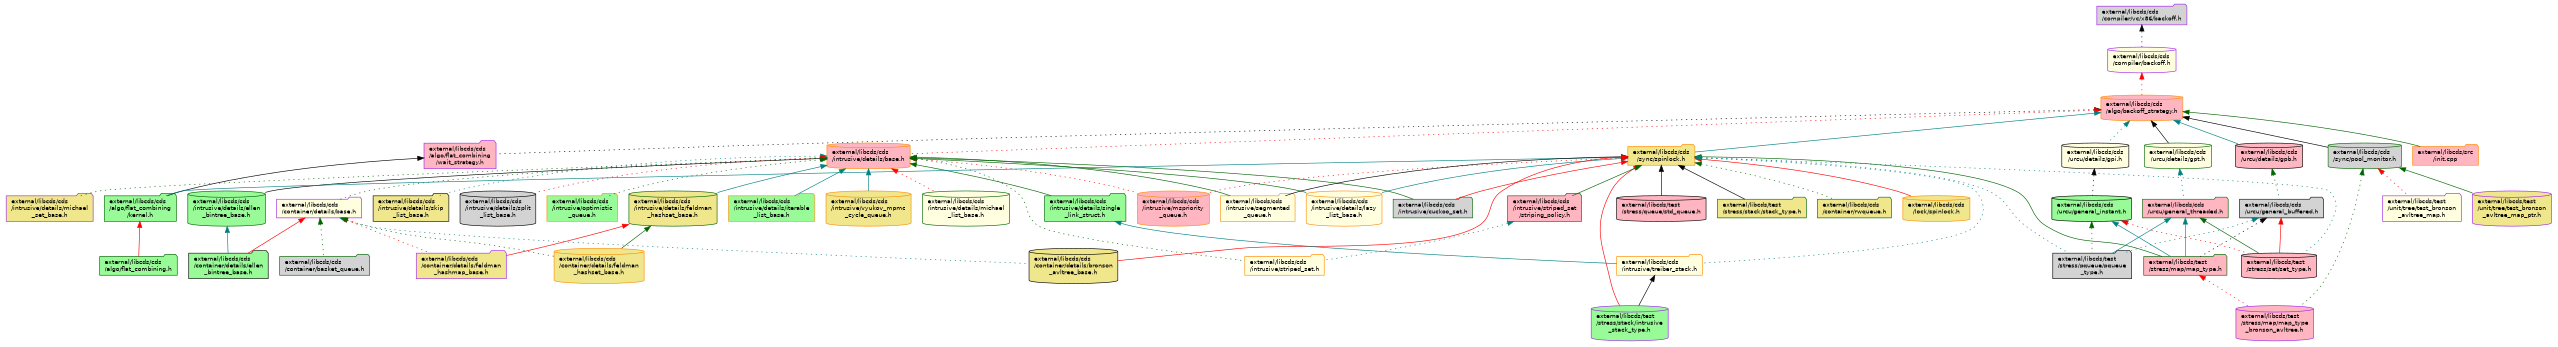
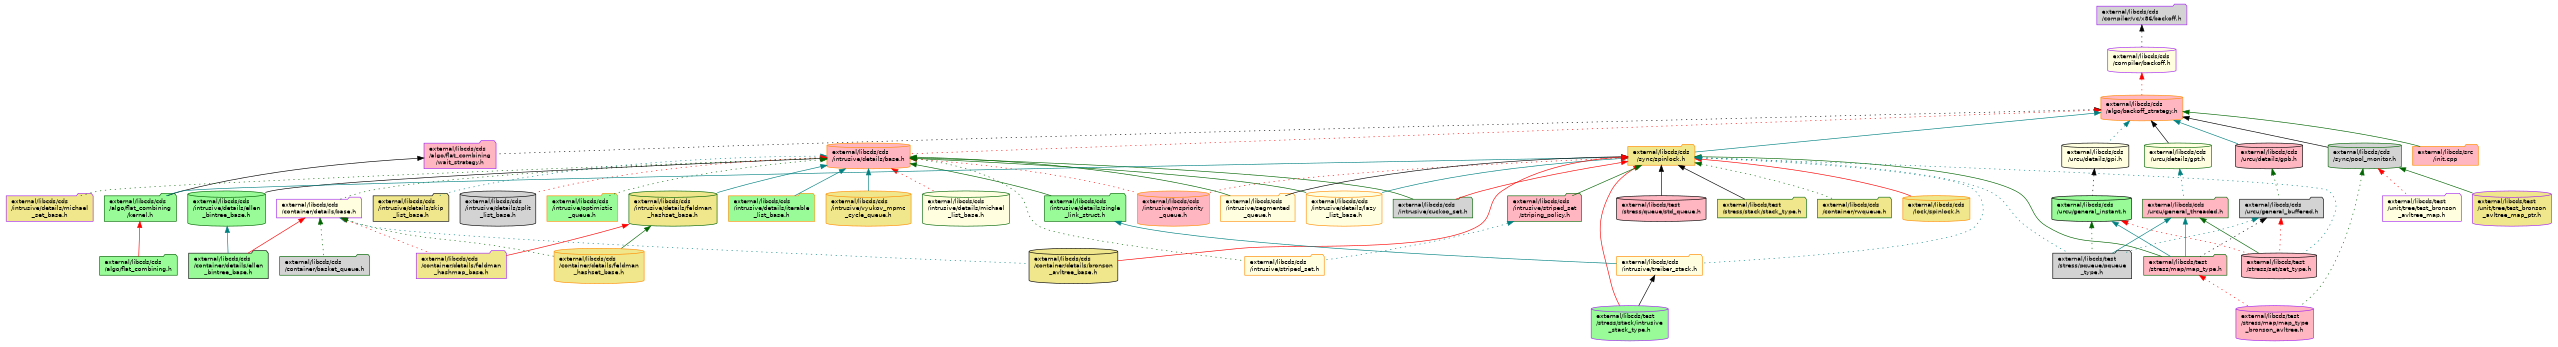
(2280, 239) -> (2280, 239)
